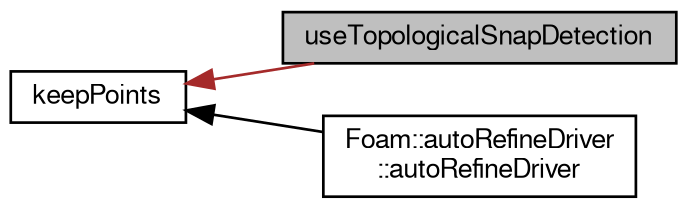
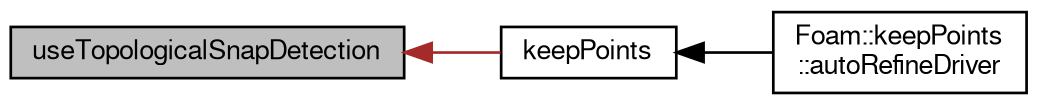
(264, 71) -> (466, 53)
(480, 156) -> (900, 53)
